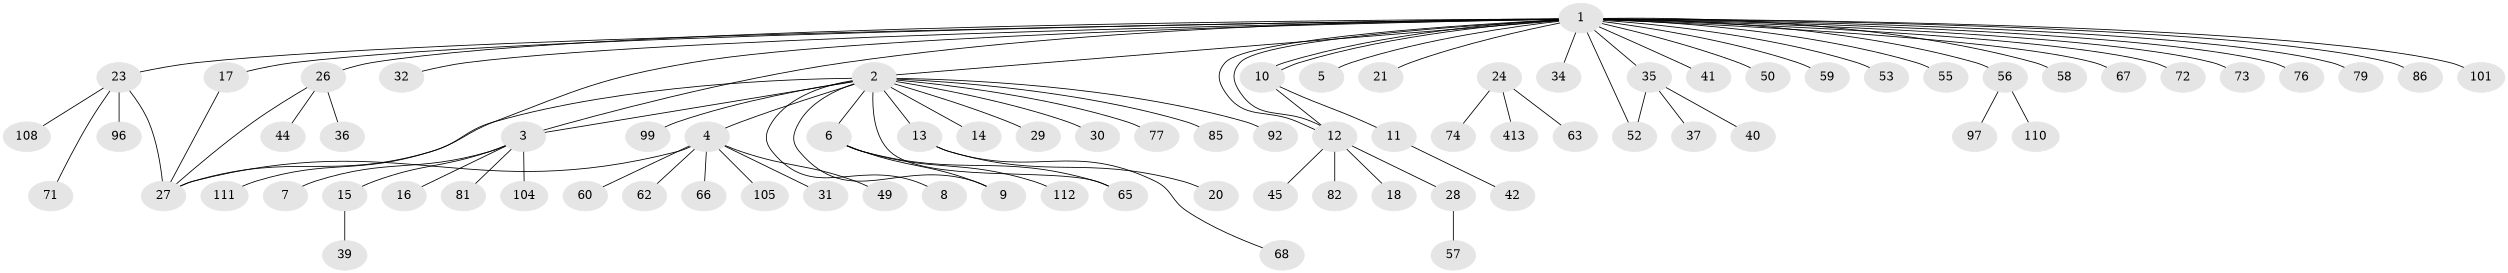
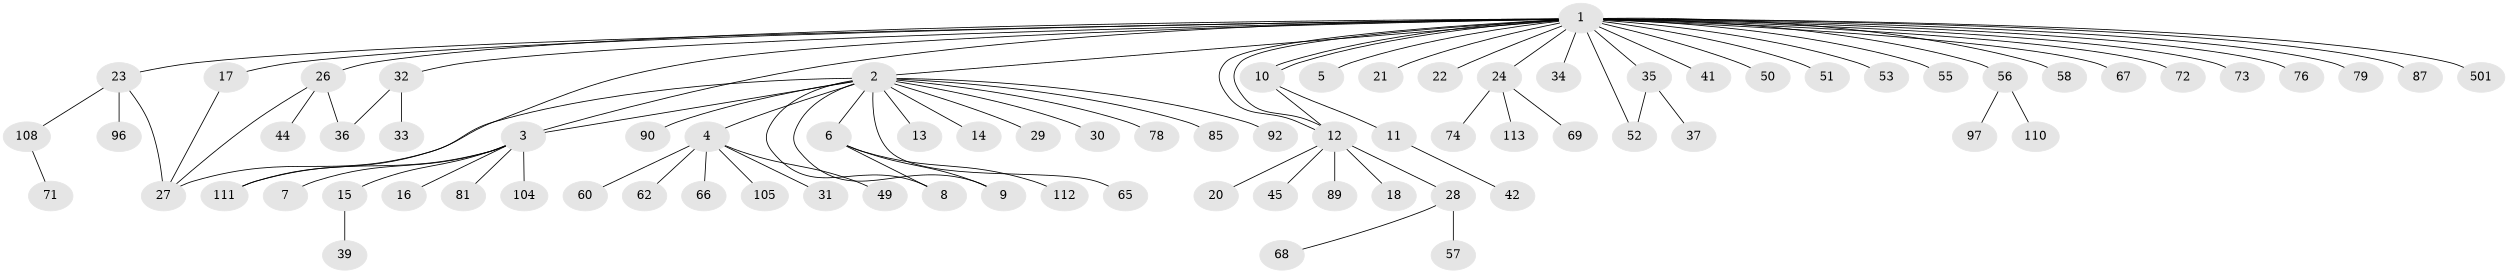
none -> (1540, 48)
none -> (1440, 77)
(1827, 77) -> (1827, 77)
(2420, 77) -> (2420, 77)
(2481, 77) -> (2481, 77)
none -> (372, 107)
(82, 135) -> (39, 166)
none -> (402, 137)
(648, 137) -> (648, 137)
(1157, 137) -> (1157, 137)
(1514, 137) -> (1514, 137)
(1575, 137) -> (1575, 137)
(1753, 137) -> none
(1093, 163) -> (1370, 230)
(978, 165) -> (887, 166)
none -> (374, 166)
(1067, 167) -> (1275, 166)
(474, 169) -> none
(1335, 196) -> (1335, 196)
